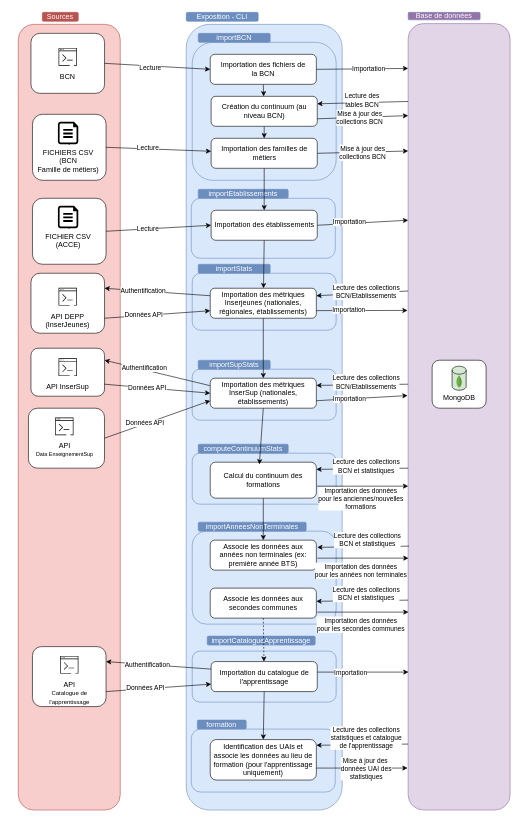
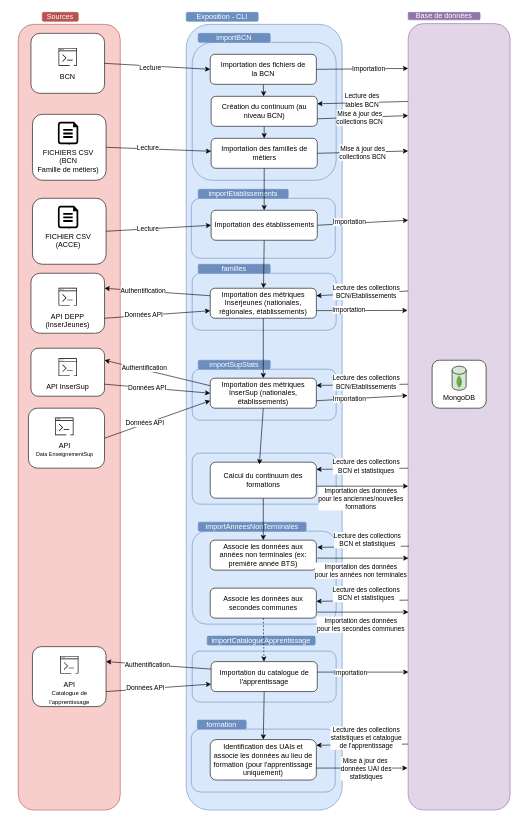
(234, 269) -> (234, 269)
(243, 449) -> none
